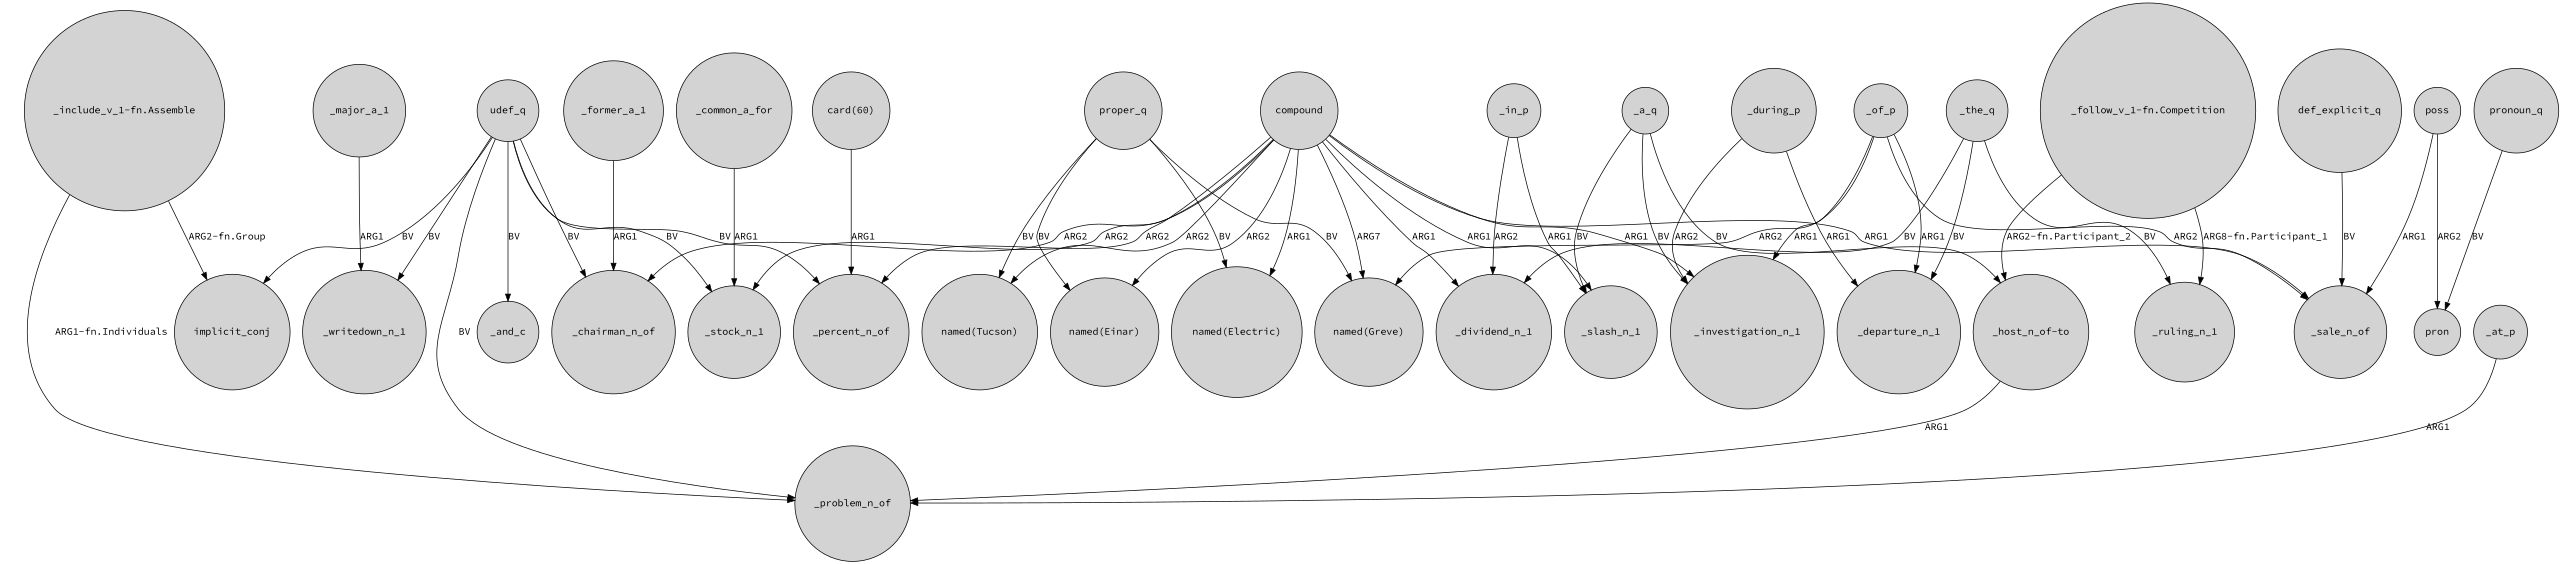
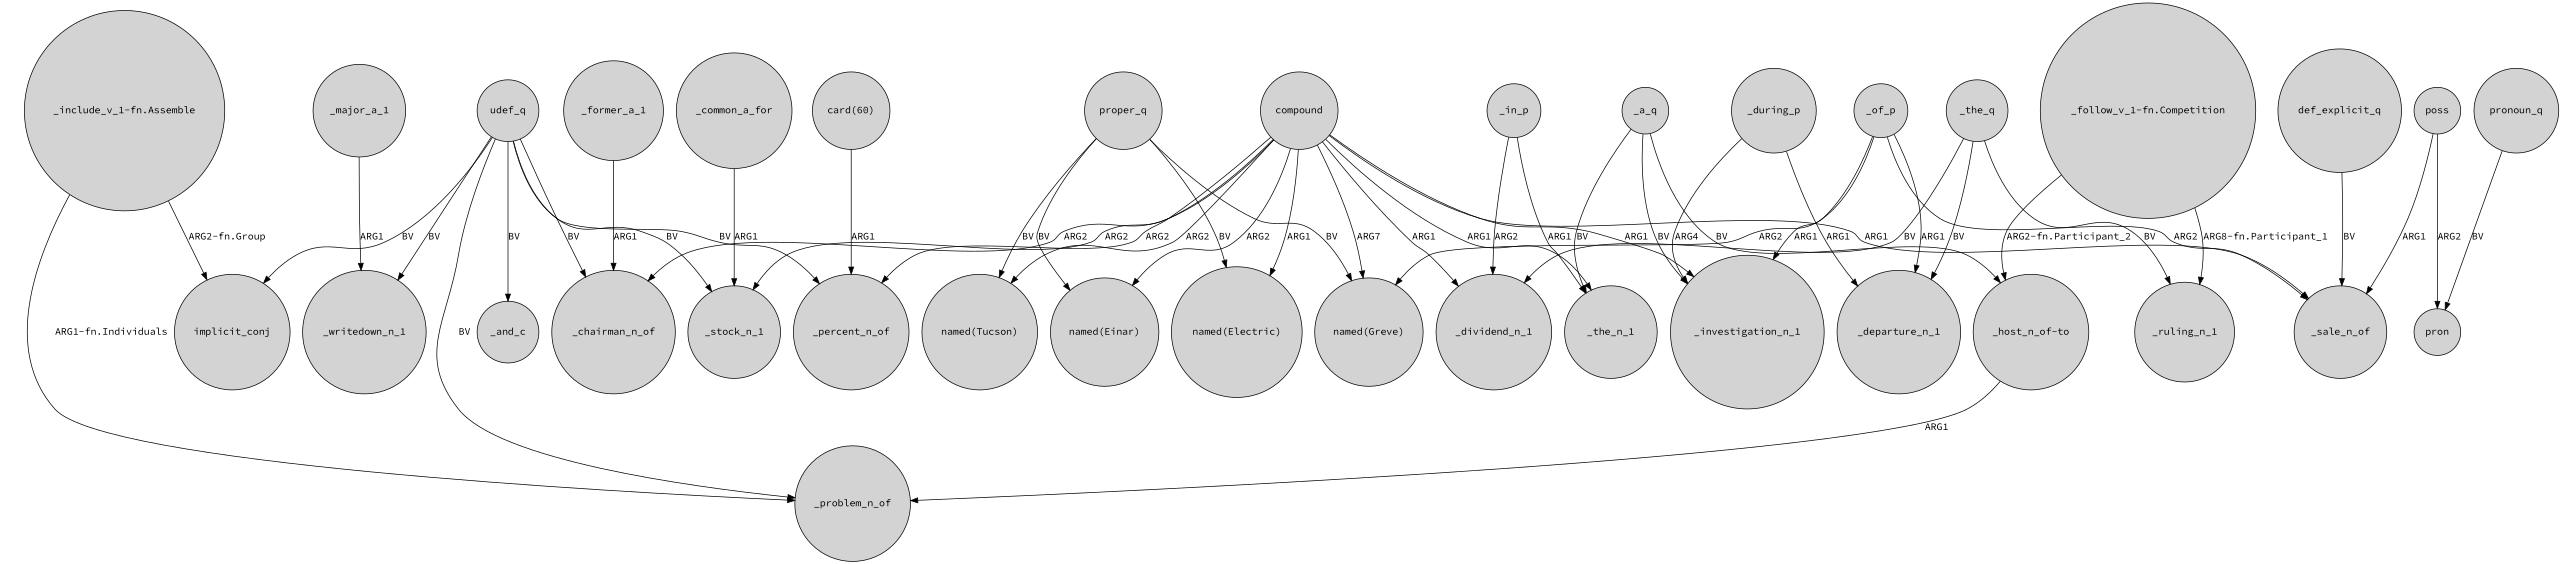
(1687, 237) -> (1687, 237)
(1611, 332) -> (1611, 332)
(2501, 332) -> none
